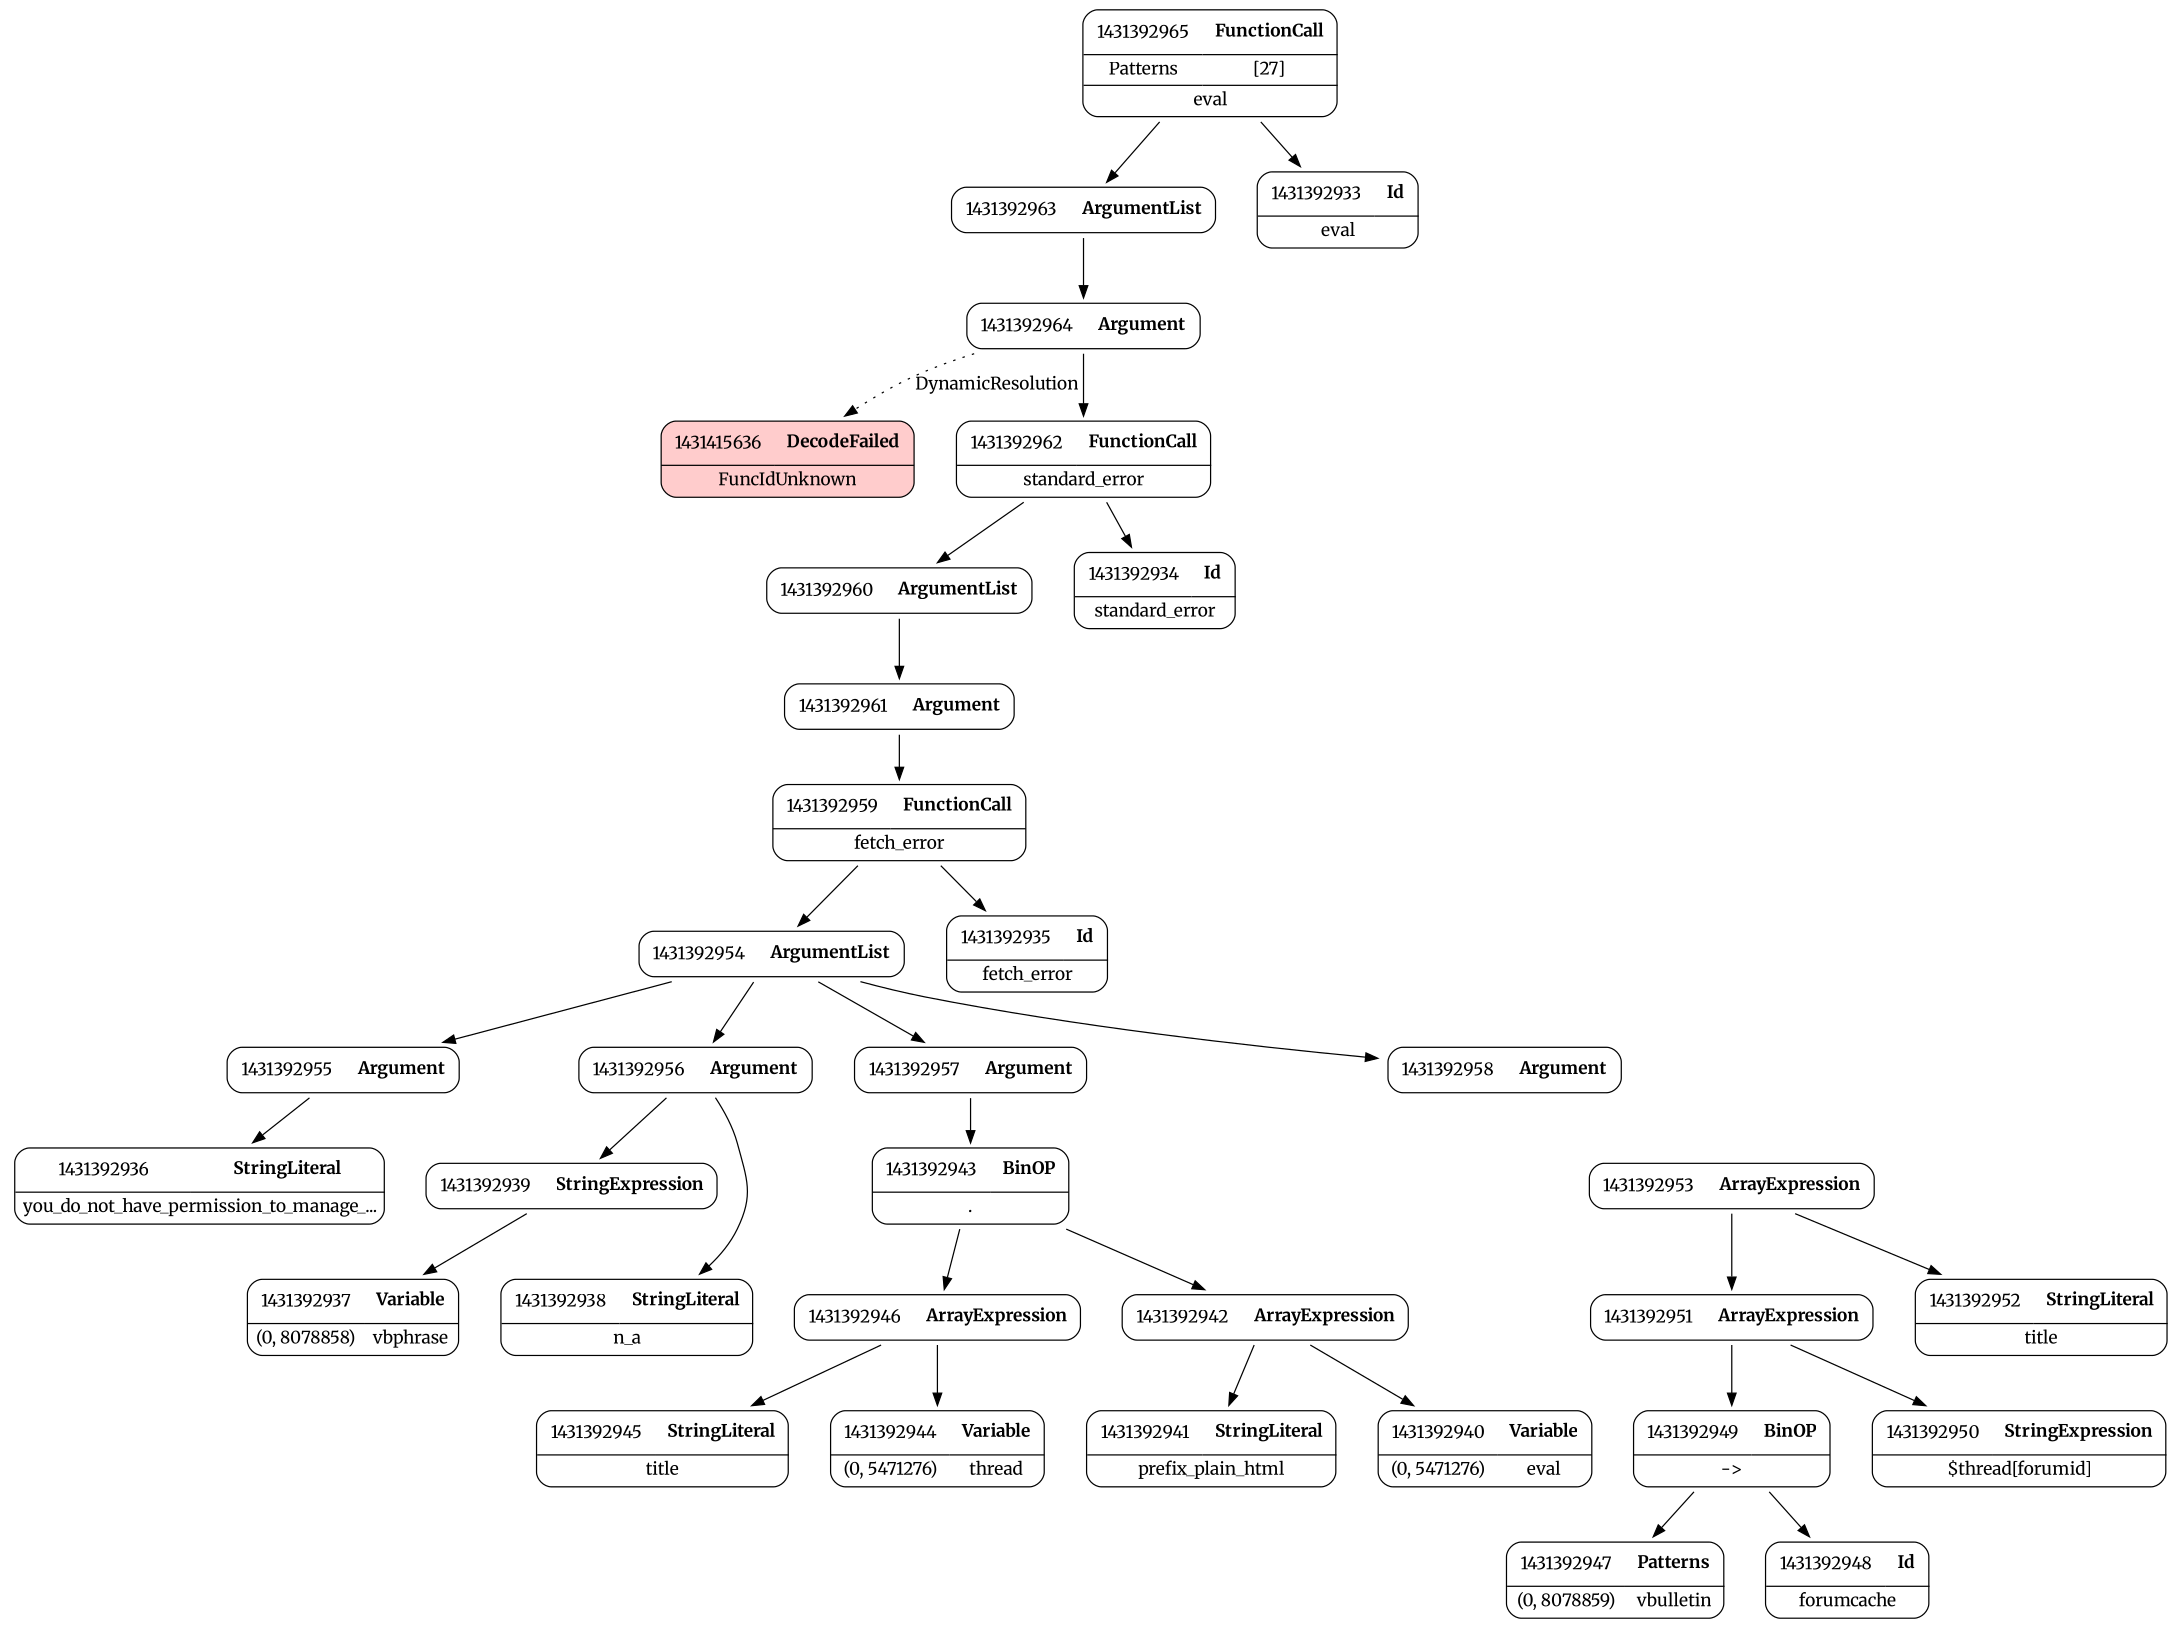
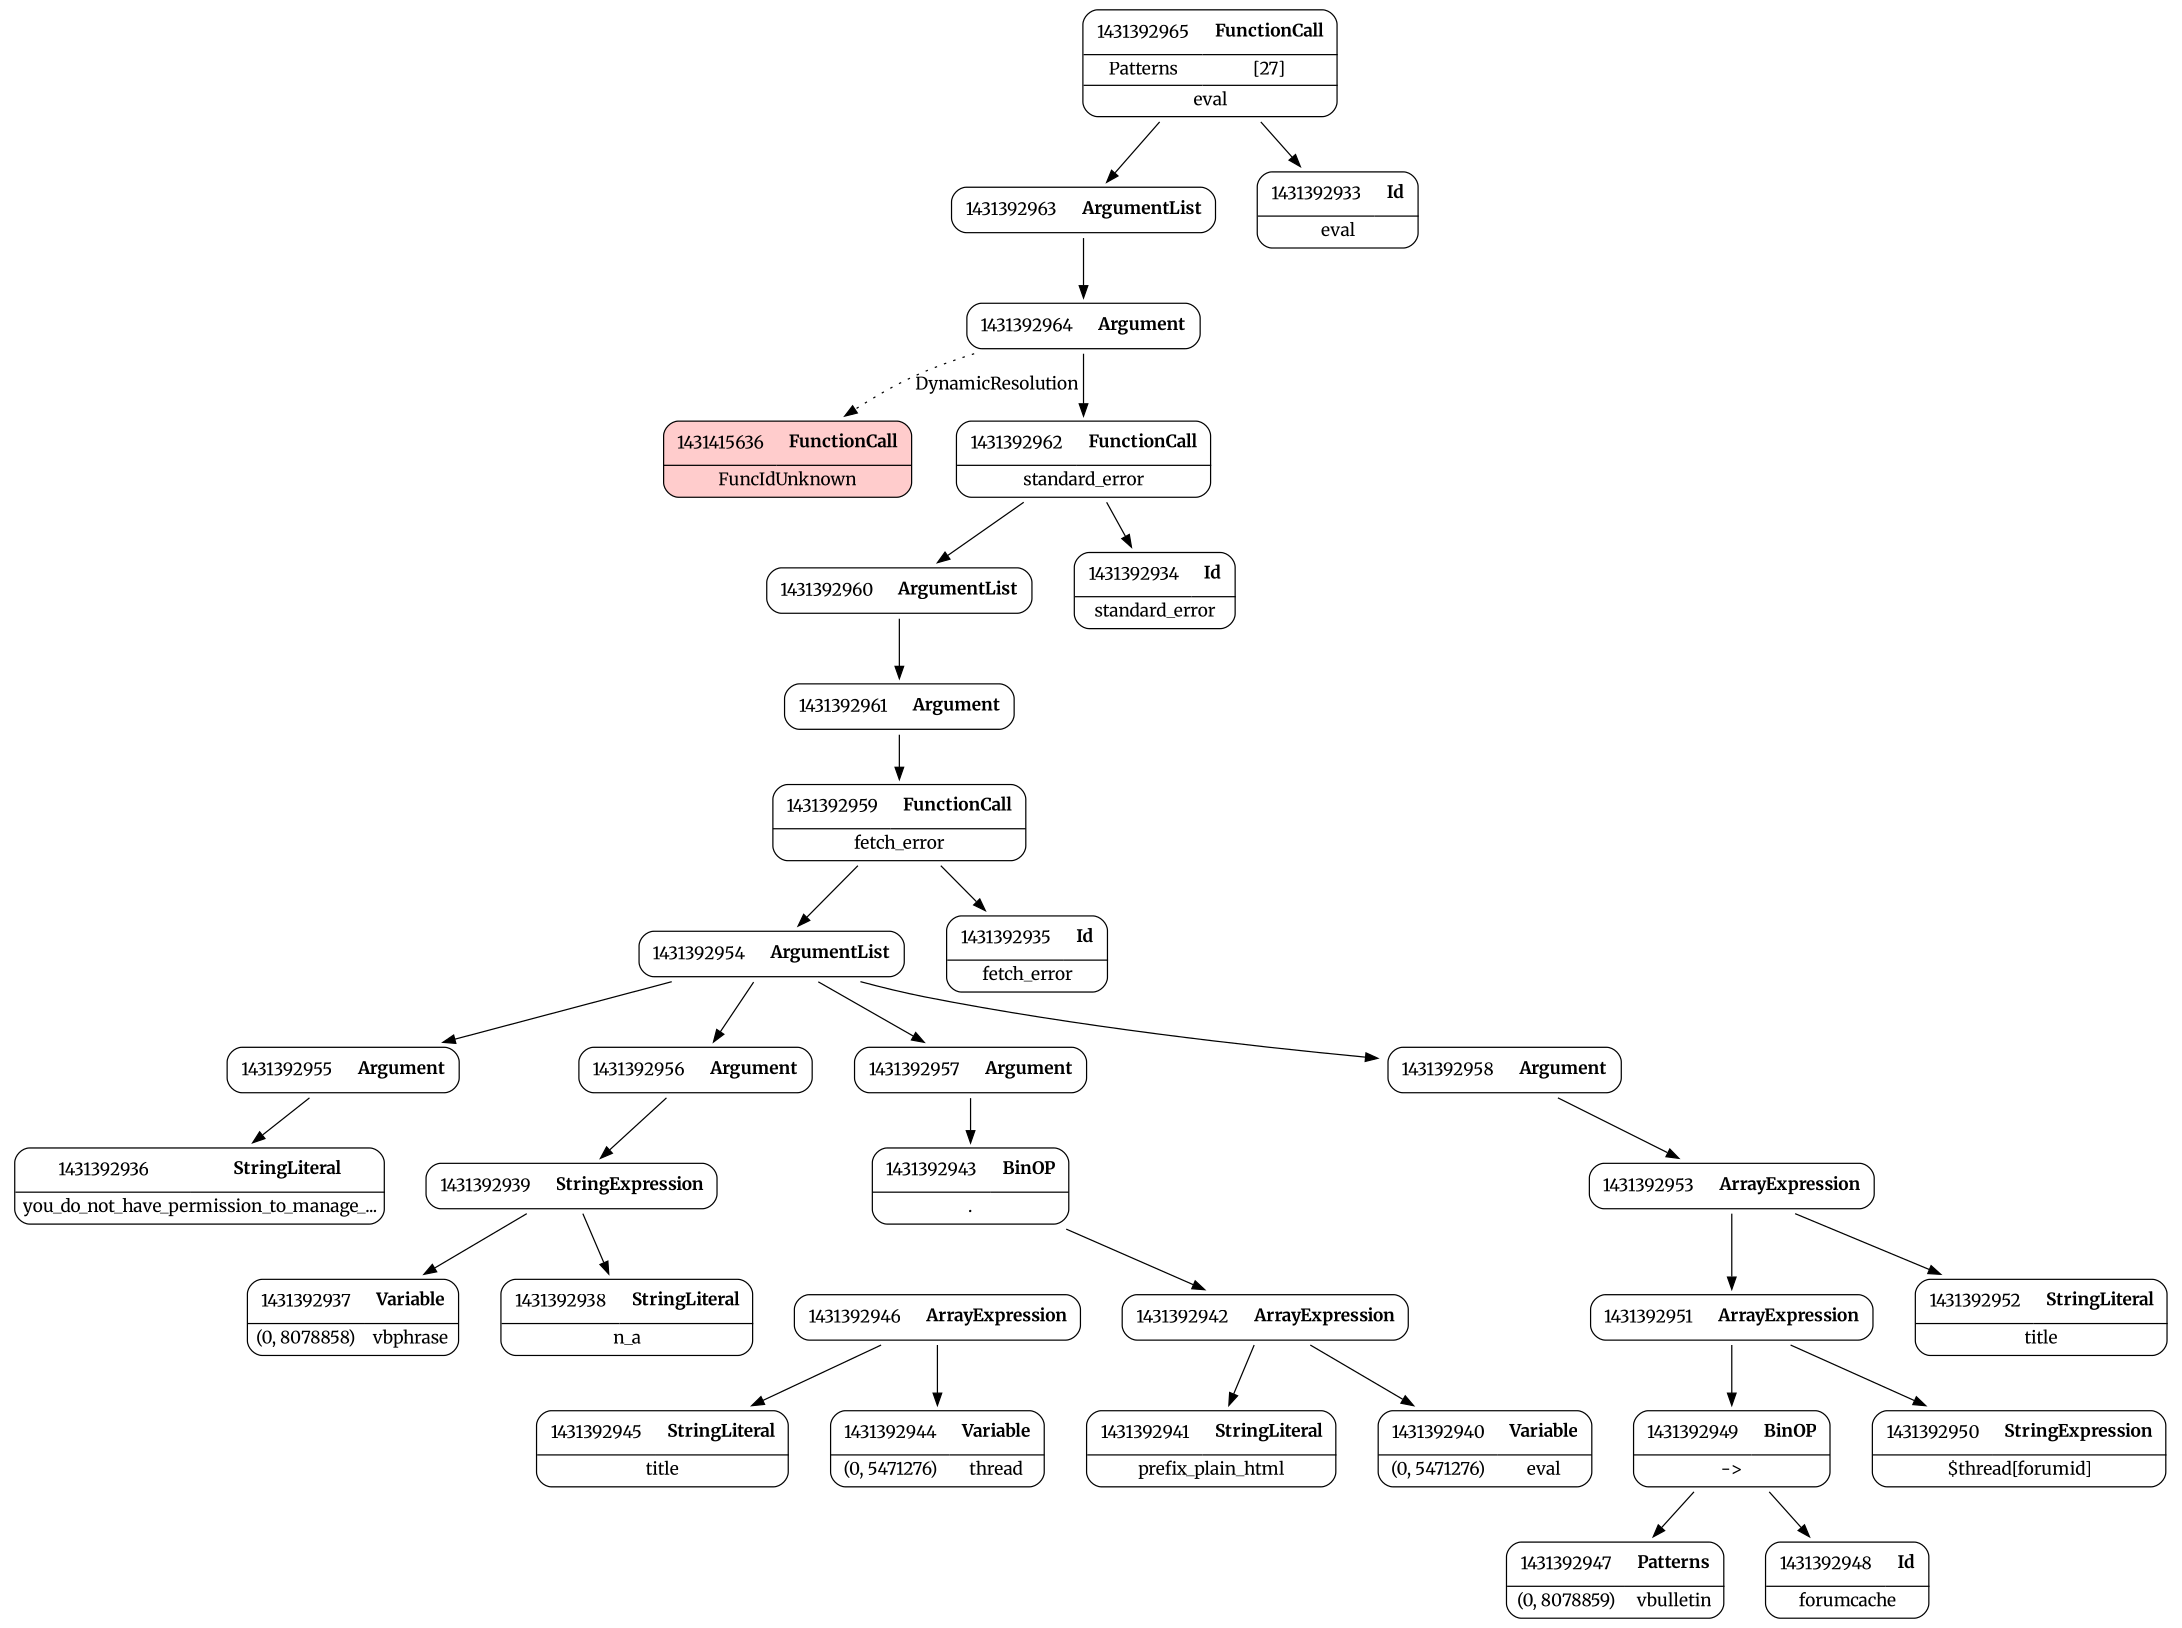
(843, 442) -> (843, 442)
none -> (1613, 1125)
(747, 1184) -> (593, 1238)
(954, 1253) -> none
